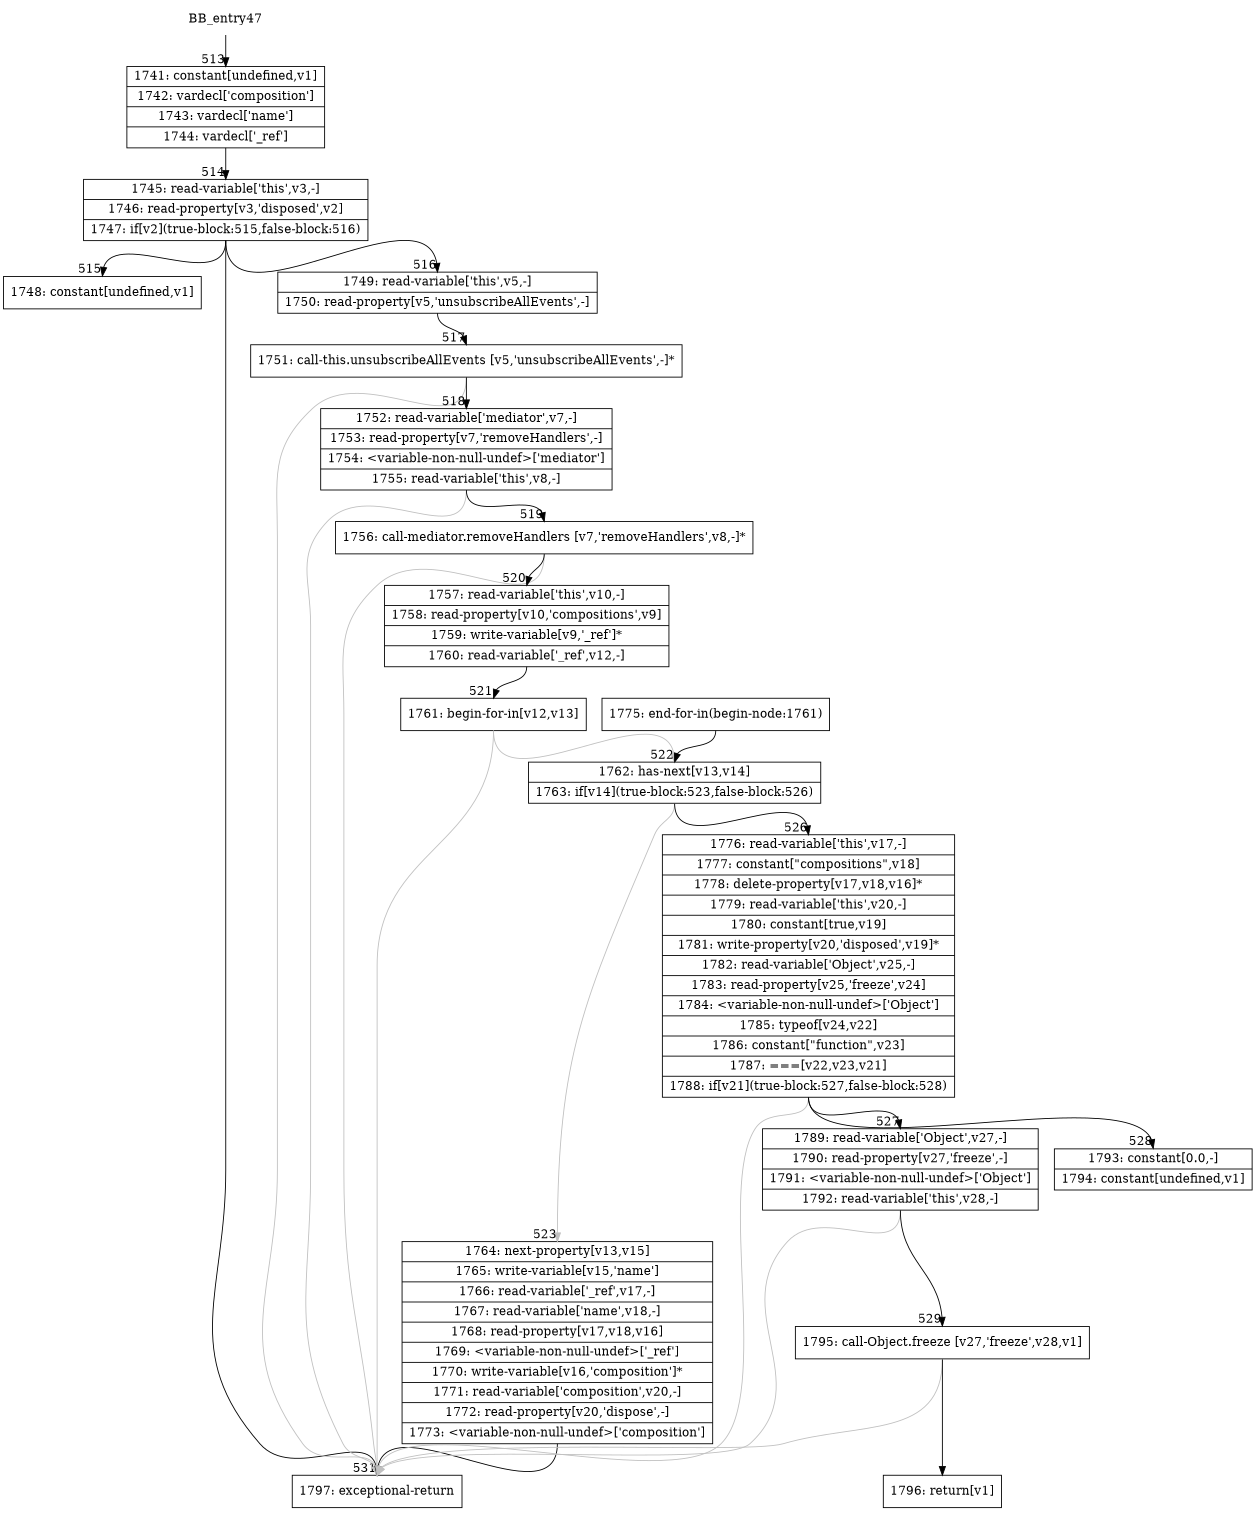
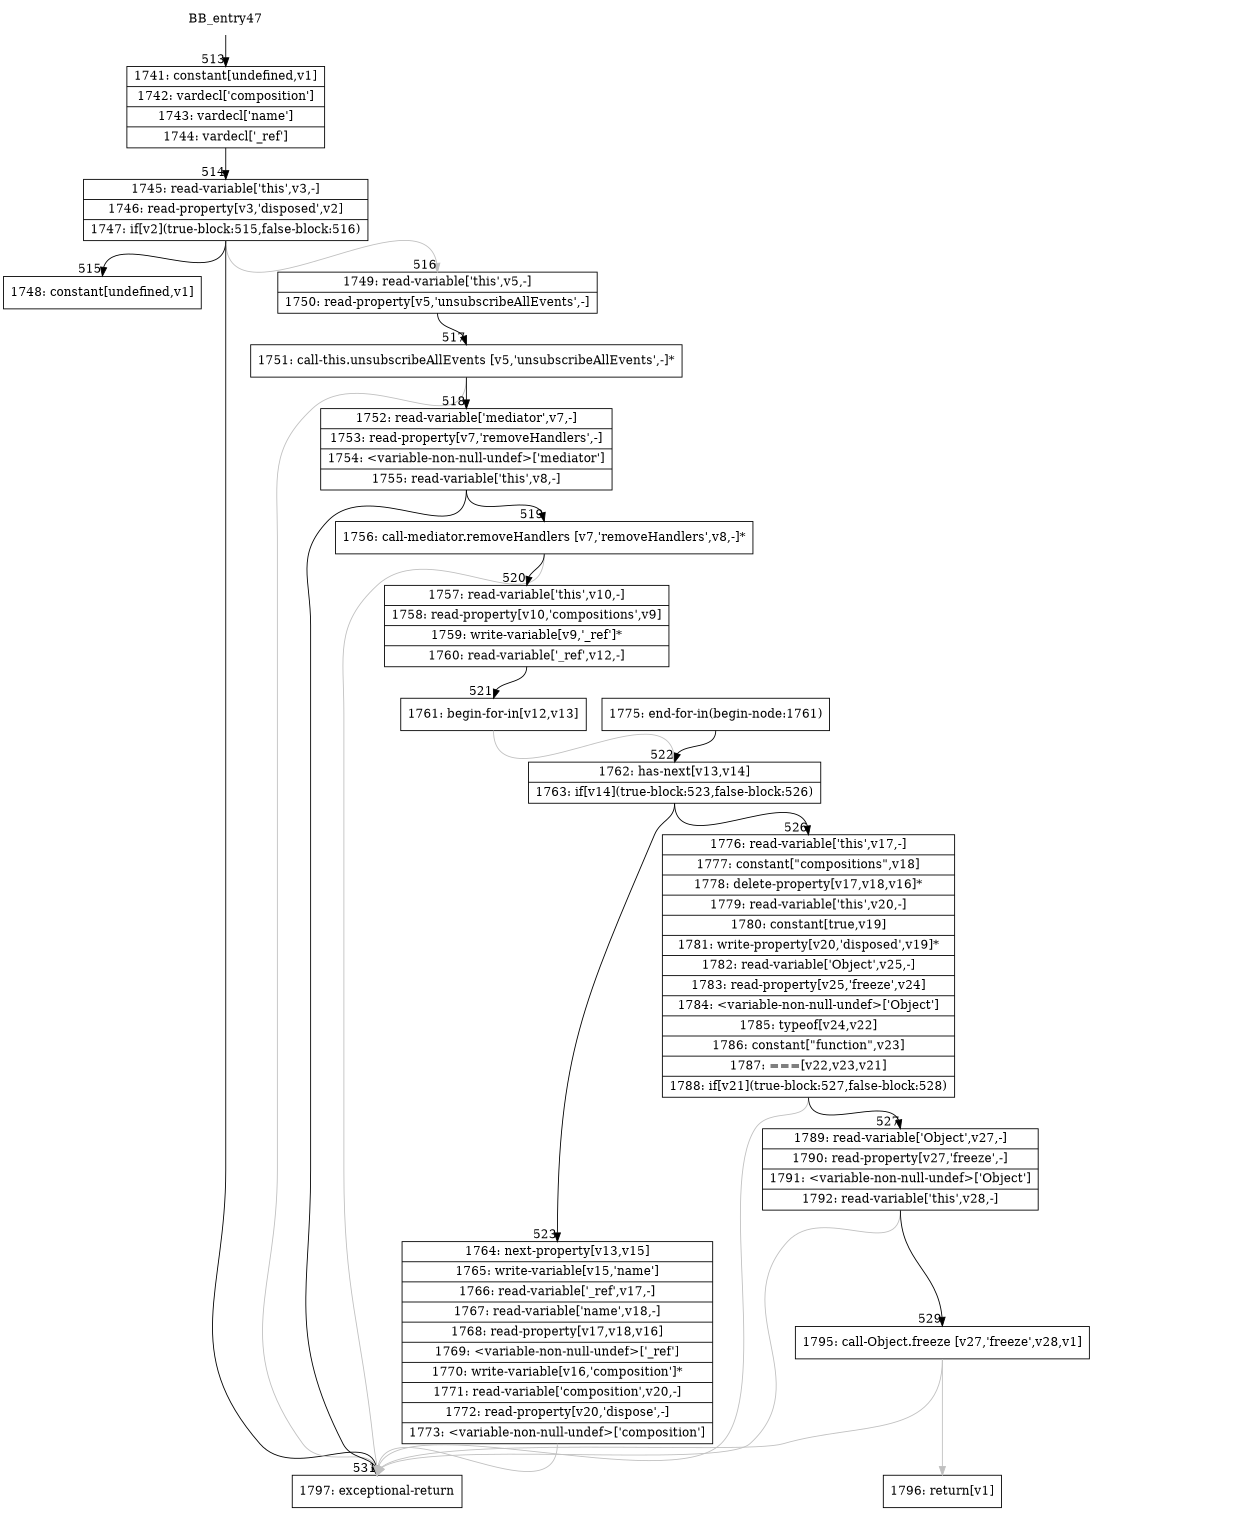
(327, 258) -> (327, 258)
(311, 923) -> (311, 923)
(586, 1009) -> (586, 1009)
(377, 1081) -> none
(1153, 1169) -> none
(942, 1413) -> (942, 1413)
(472, 1461) -> (472, 1461)
